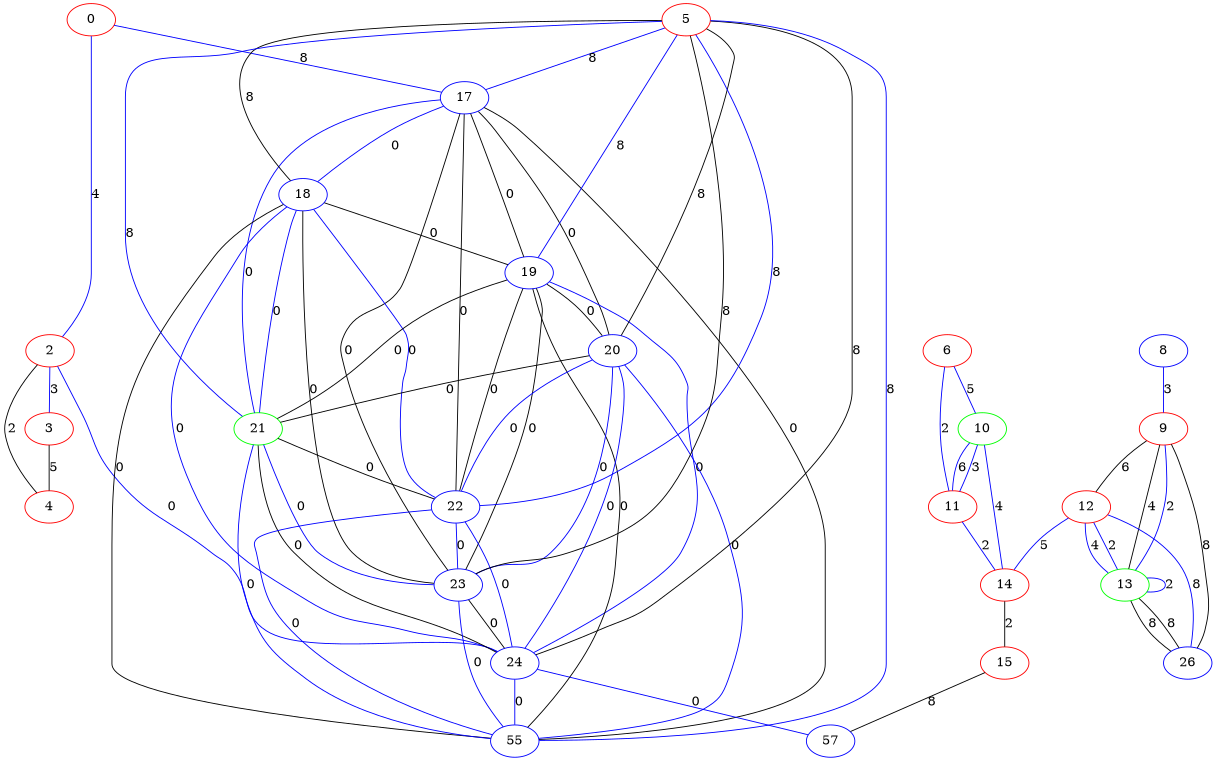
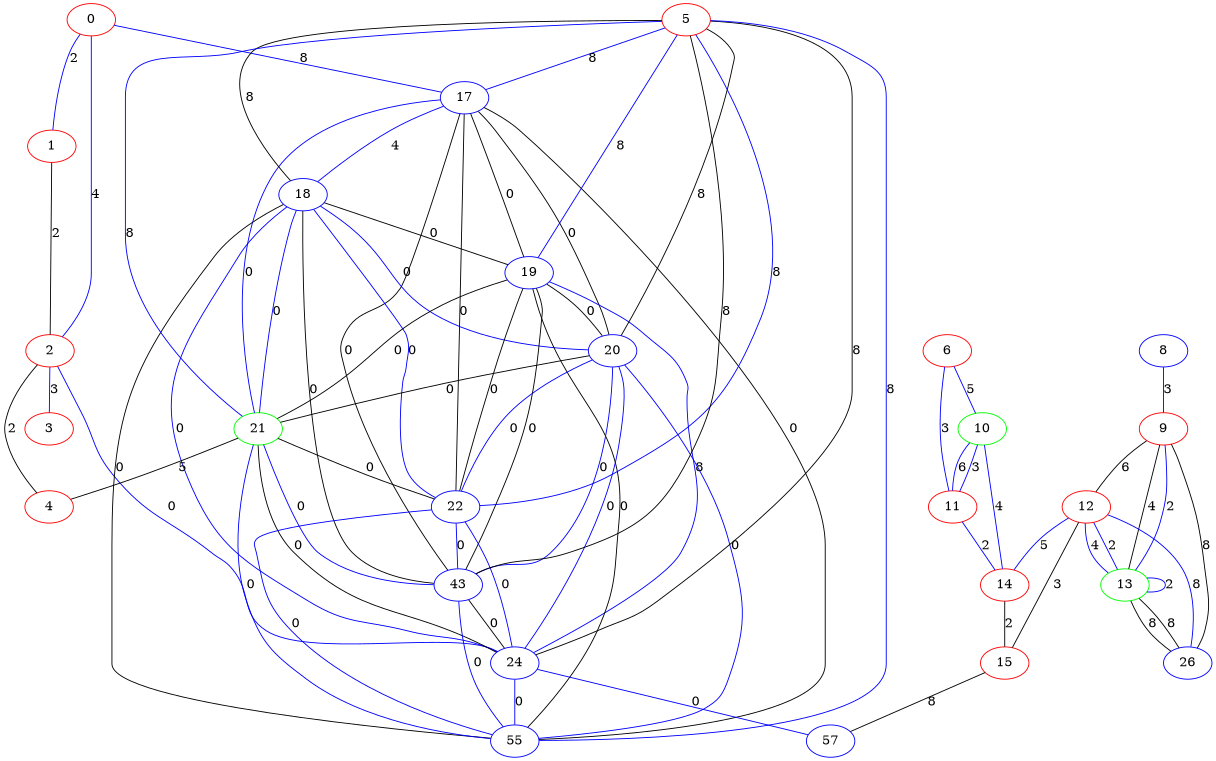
none -> (52, 146)
(395, 146) -> (395, 146)
none -> (442, 318)
(945, 429) -> (945, 429)
(49, 468) -> (155, 471)
(700, 468) -> (700, 468)
(458, 585) -> (458, 585)
none -> (1046, 585)
